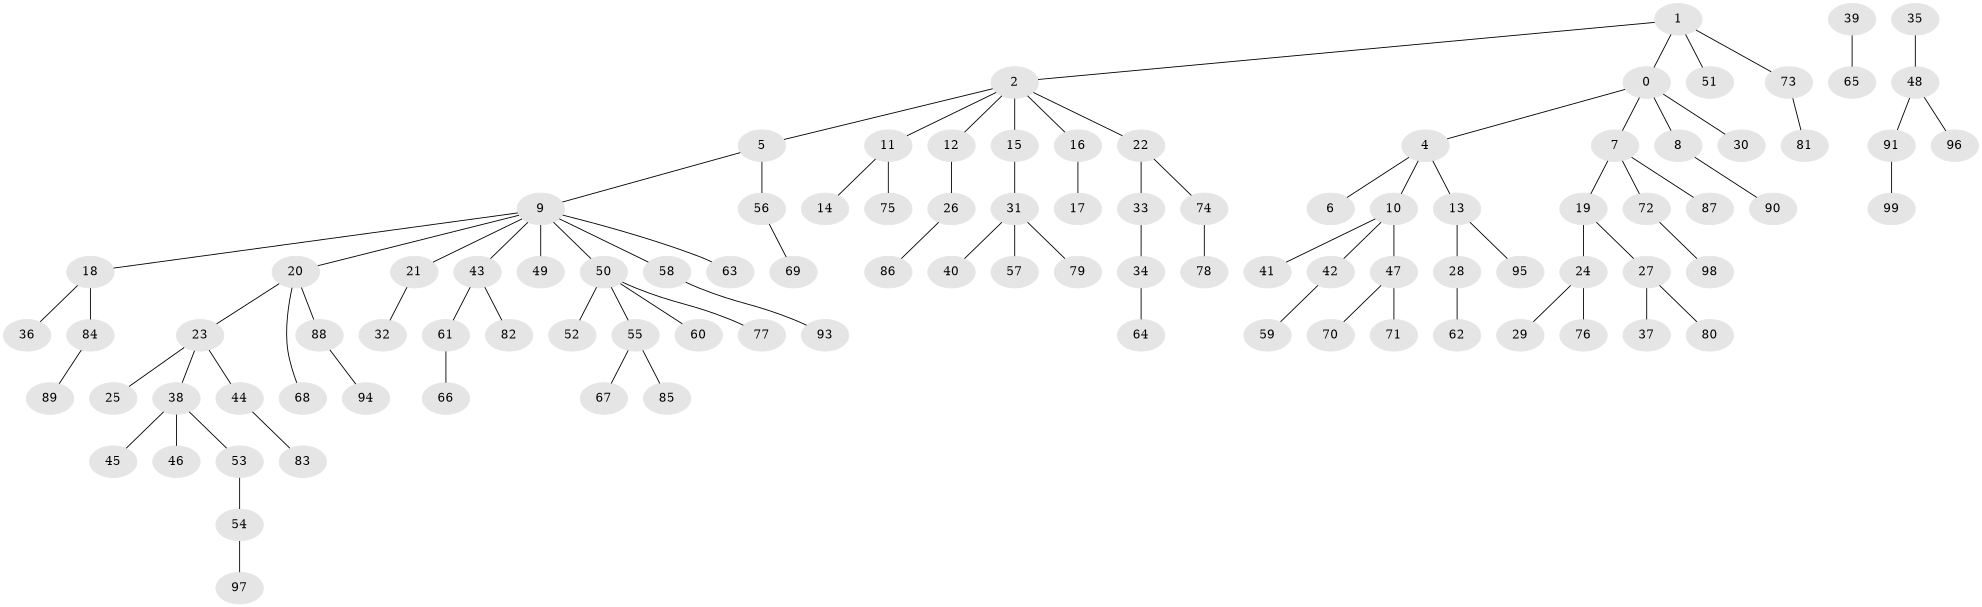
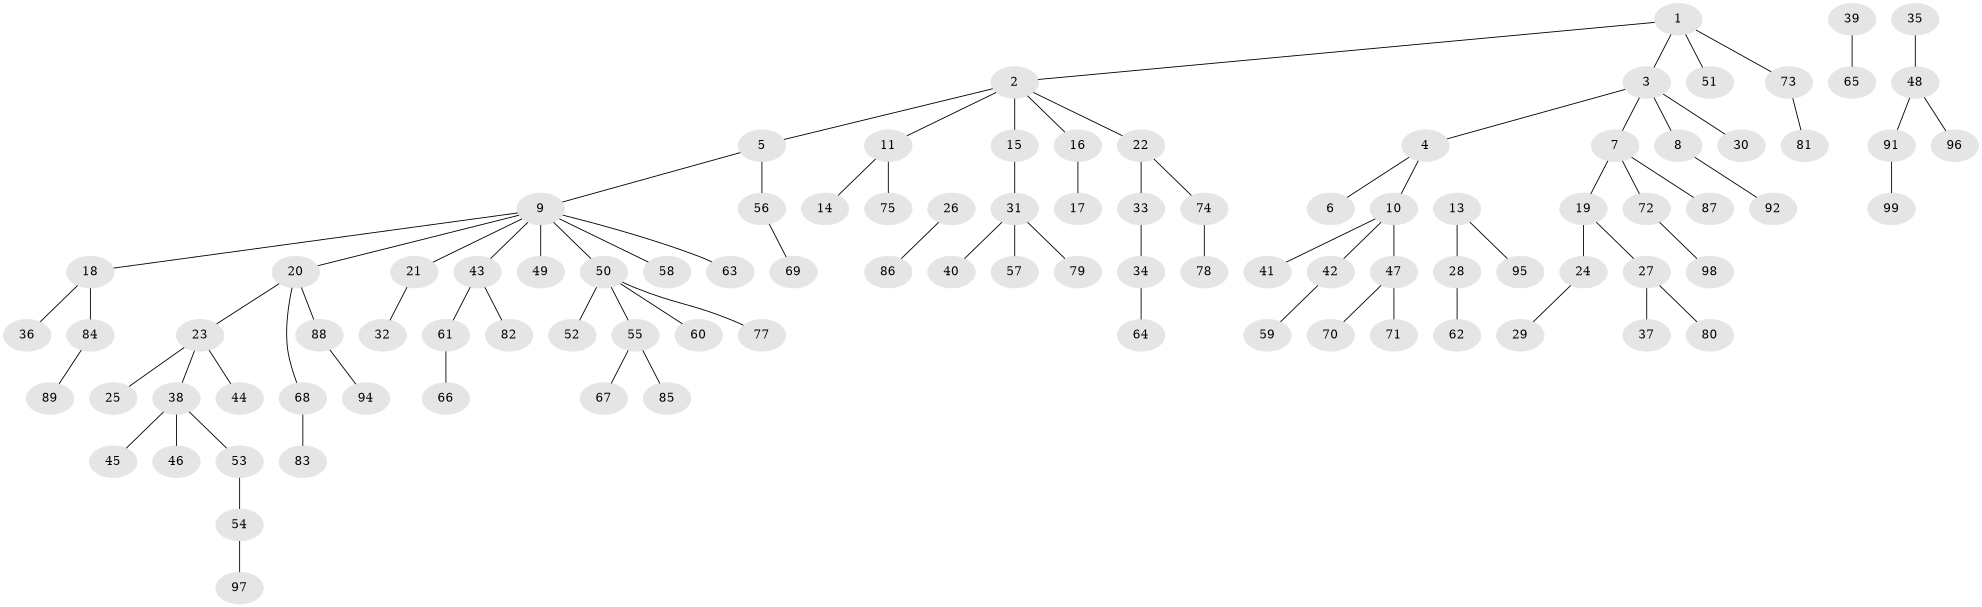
(1647, 83) -> (1647, 83)
(952, 146) -> none
(1441, 177) -> none
(1773, 209) -> (1773, 209)
(825, 335) -> none
(1584, 335) -> none
(271, 430) -> (303, 430)
